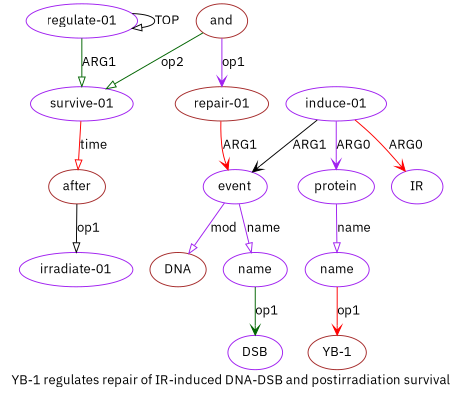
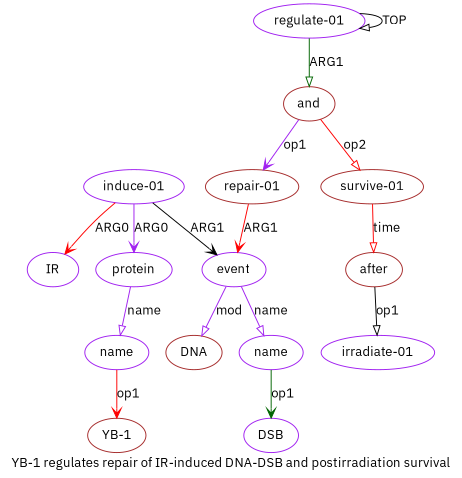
(82, 58) -> (309, 58)
(159, 58) -> (337, 141)
(82, 104) -> (372, 187)
